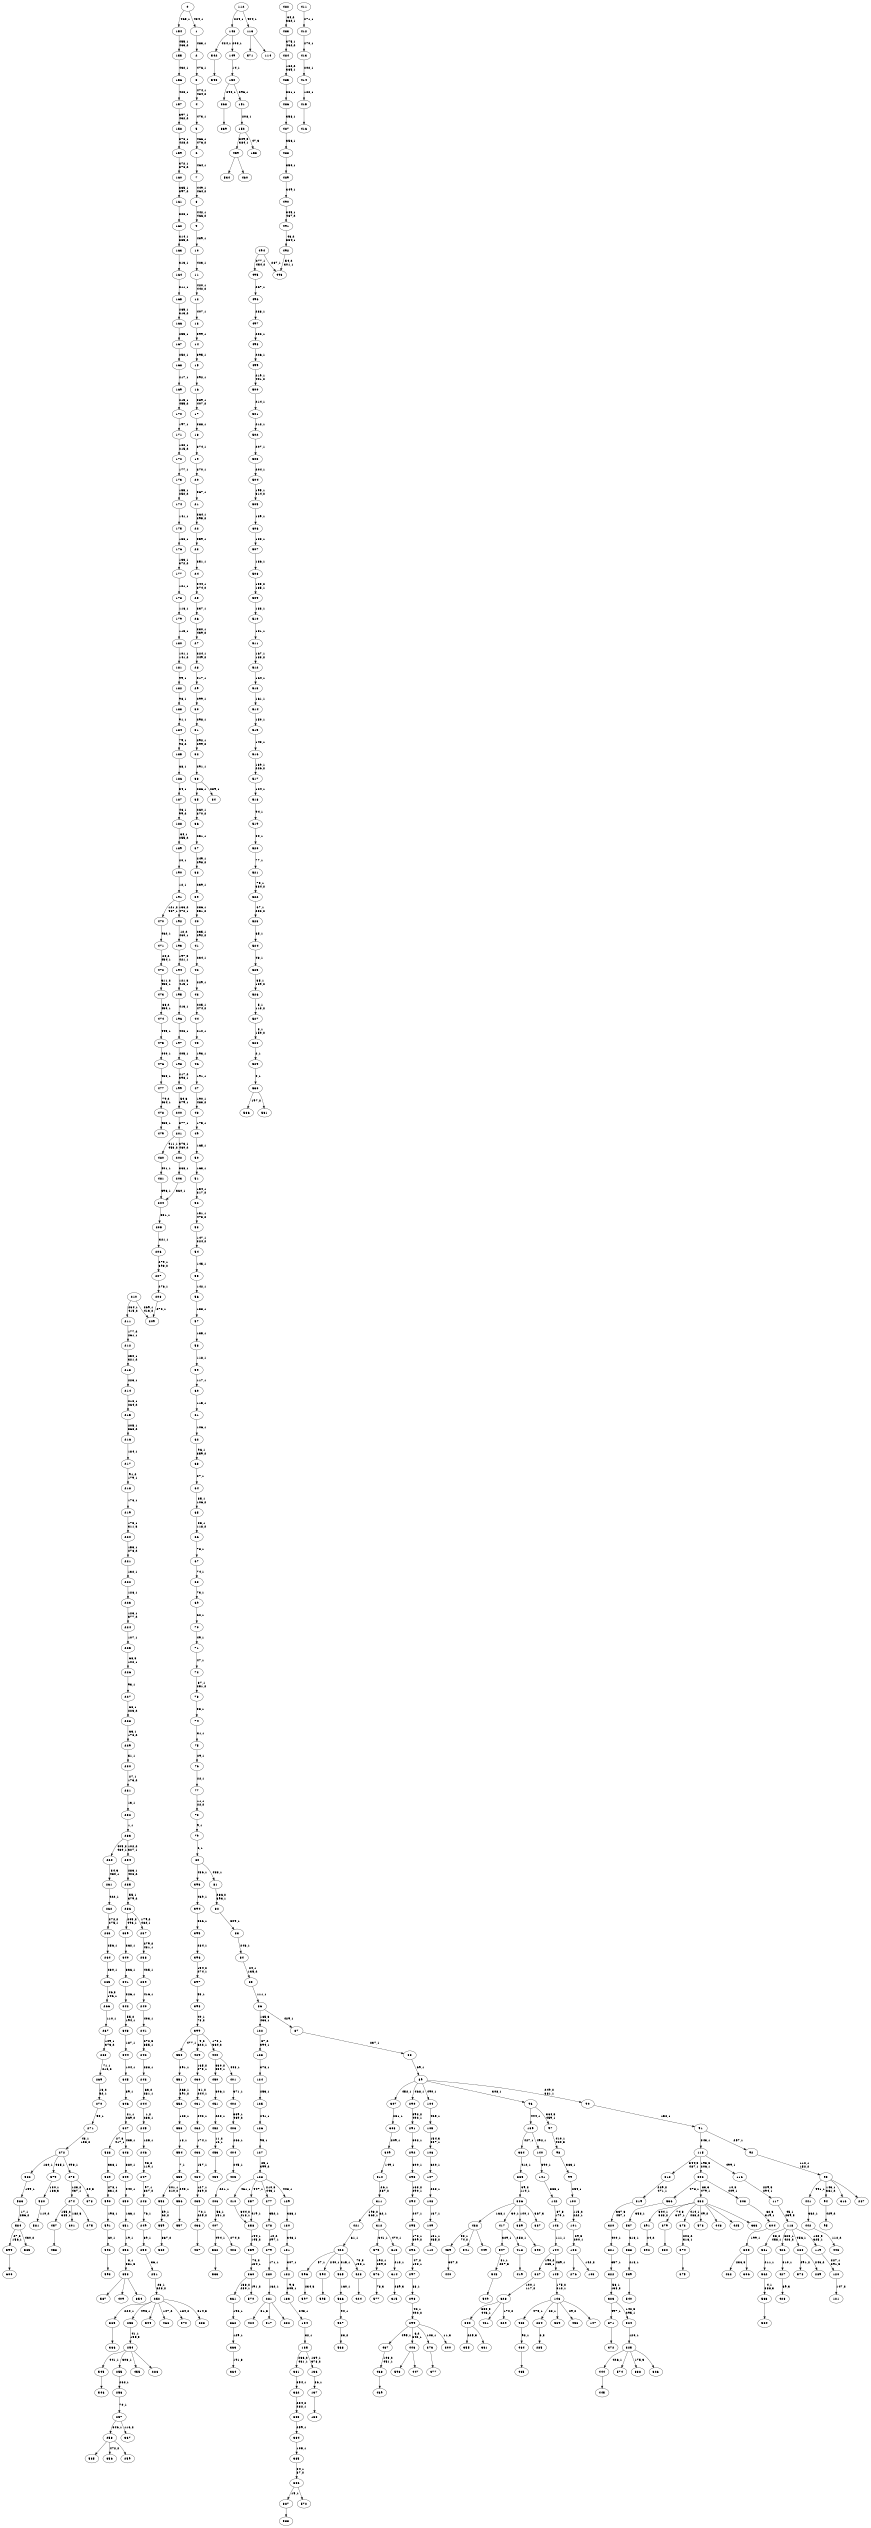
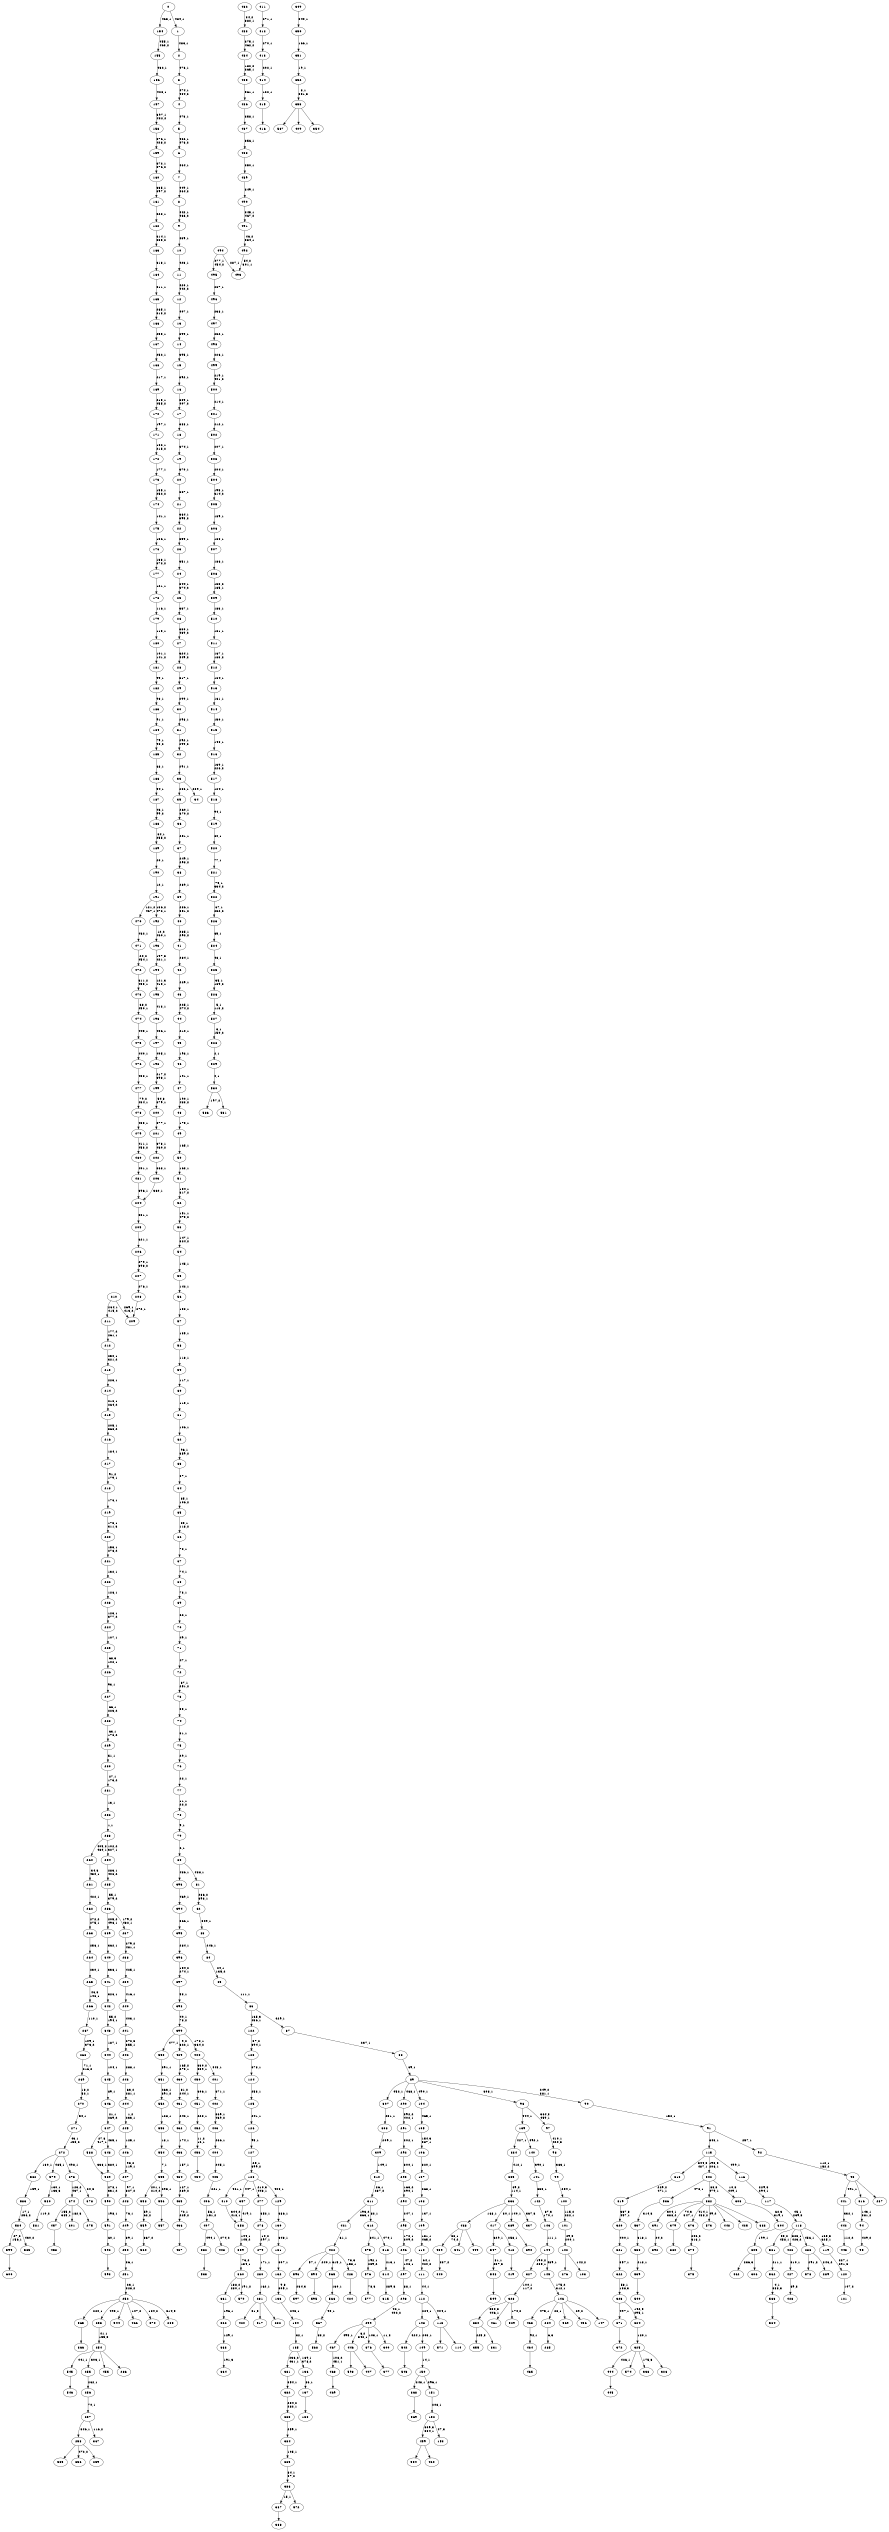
(168, 1143) -> (138, 1145)
(126, 2164) -> (108, 2164)
(826, 2188) -> (862, 2212)
(640, 2214) -> (648, 2214)
none -> (422, 2274)
